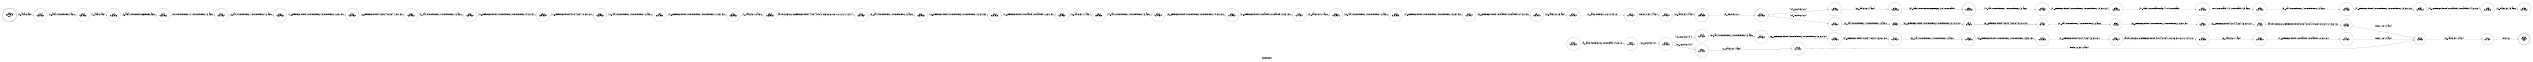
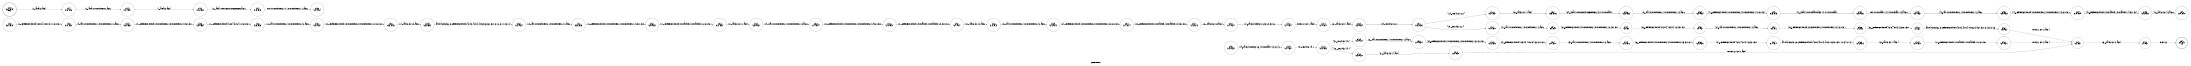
(280, 15) -> none
